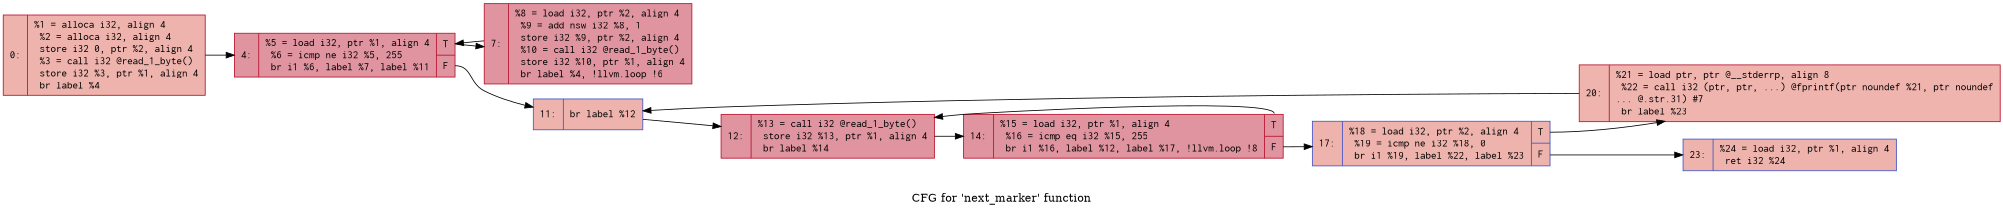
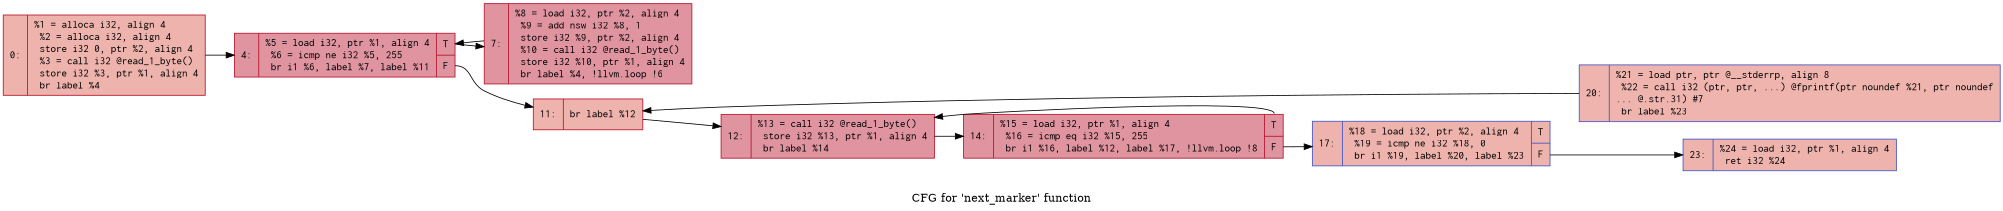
(1790, 93) -> (1790, 93)
(588, 114) -> (588, 114)
(1604, 129) -> none
(1437, 155) -> (1437, 155)
